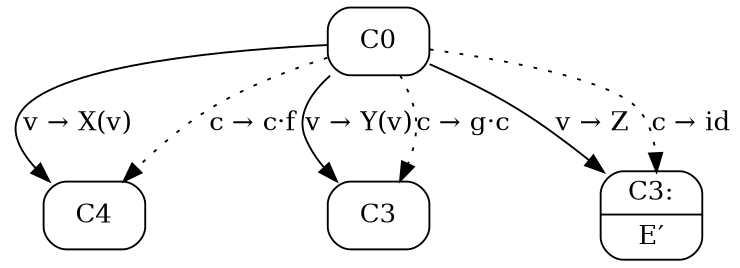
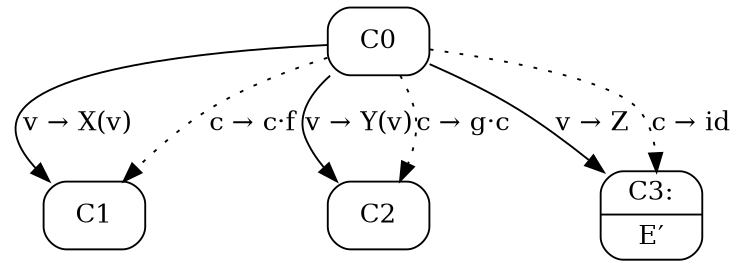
(94, 215) -> (94, 215)
(379, 215) -> (379, 215)
